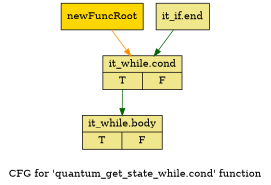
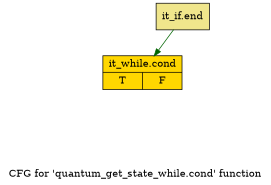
(102, 17) -> none
(142, 73) -> (142, 73)
(122, 132) -> none
